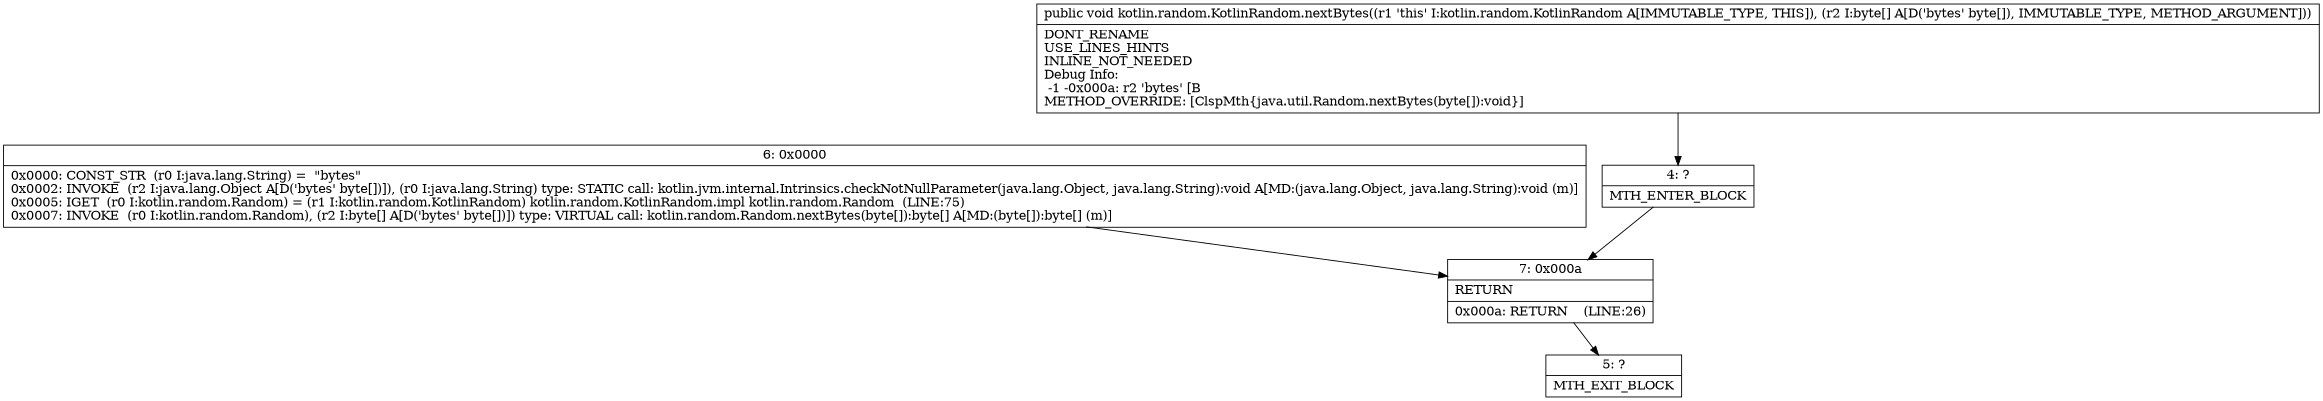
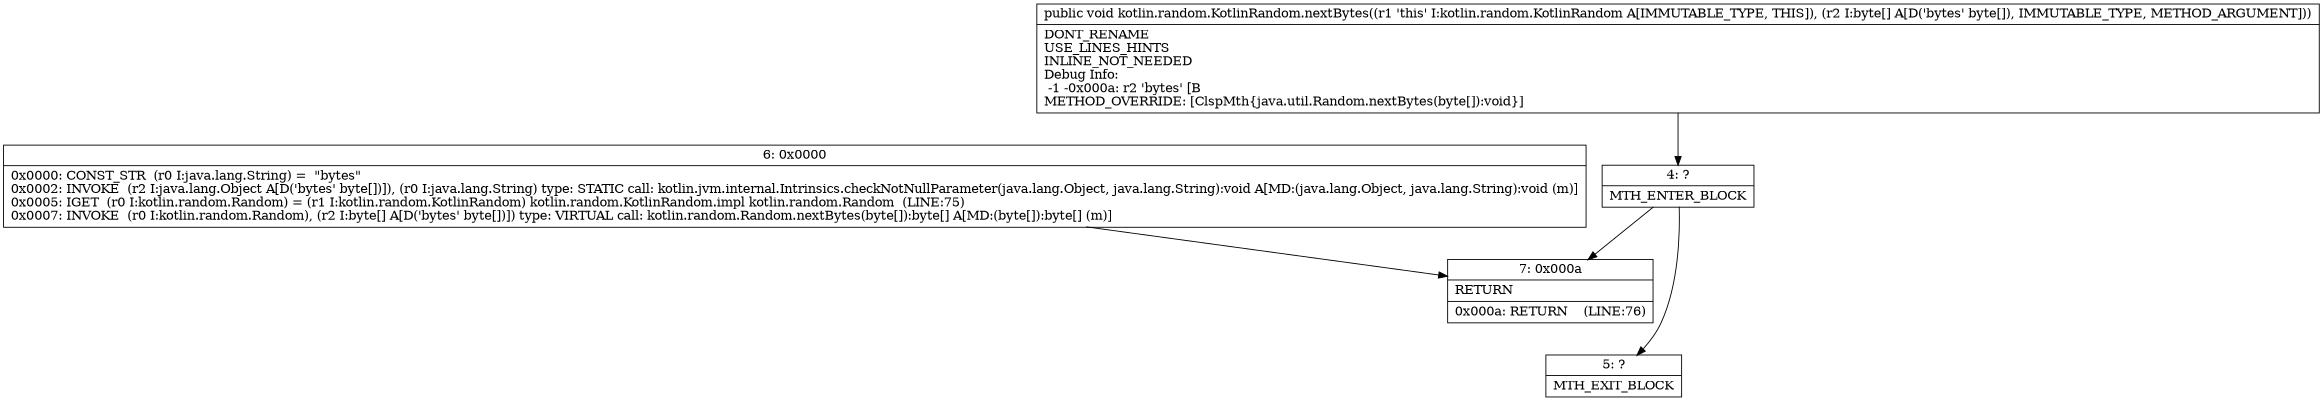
(1550, 312) -> (1550, 312)
(1583, 335) -> (1674, 281)
